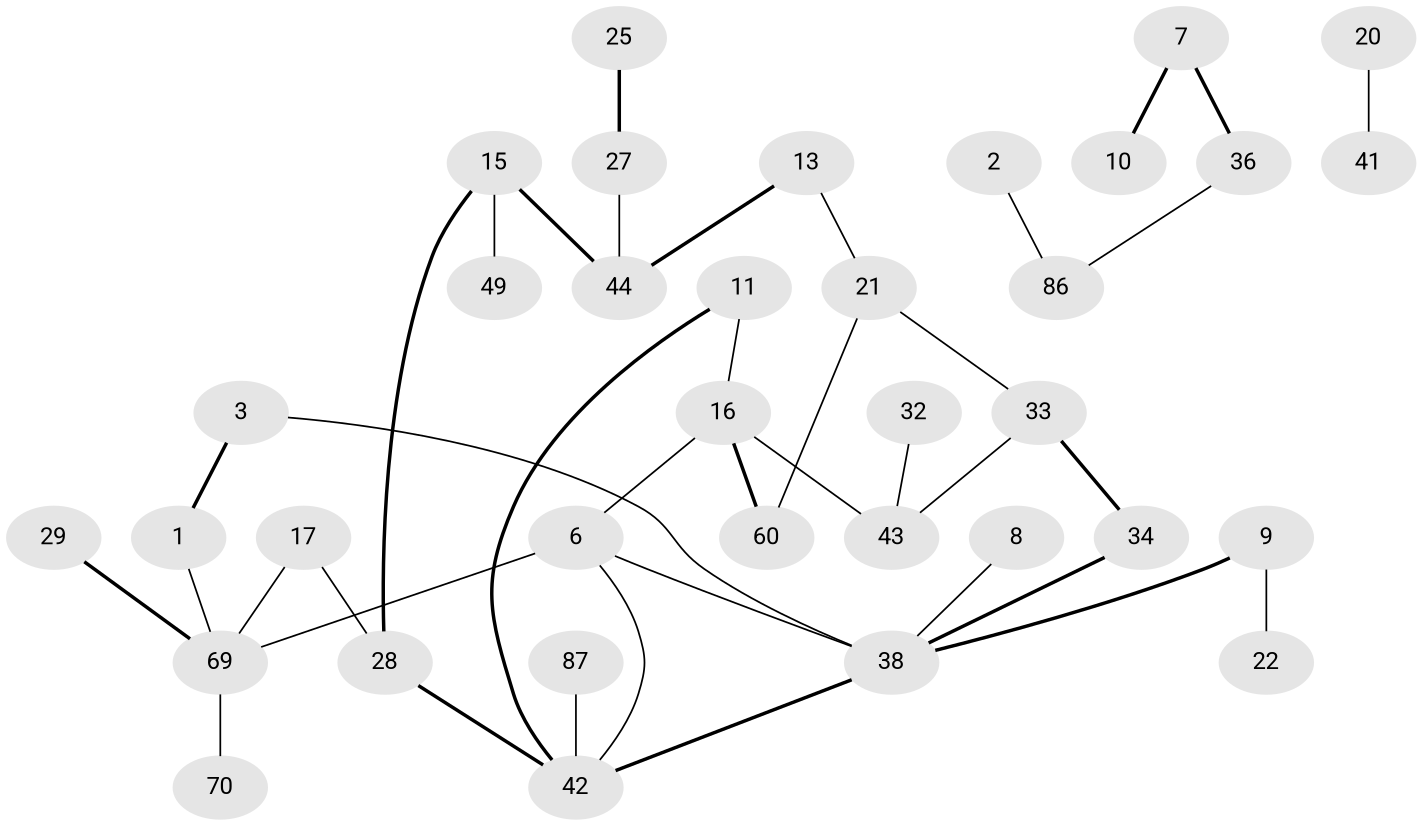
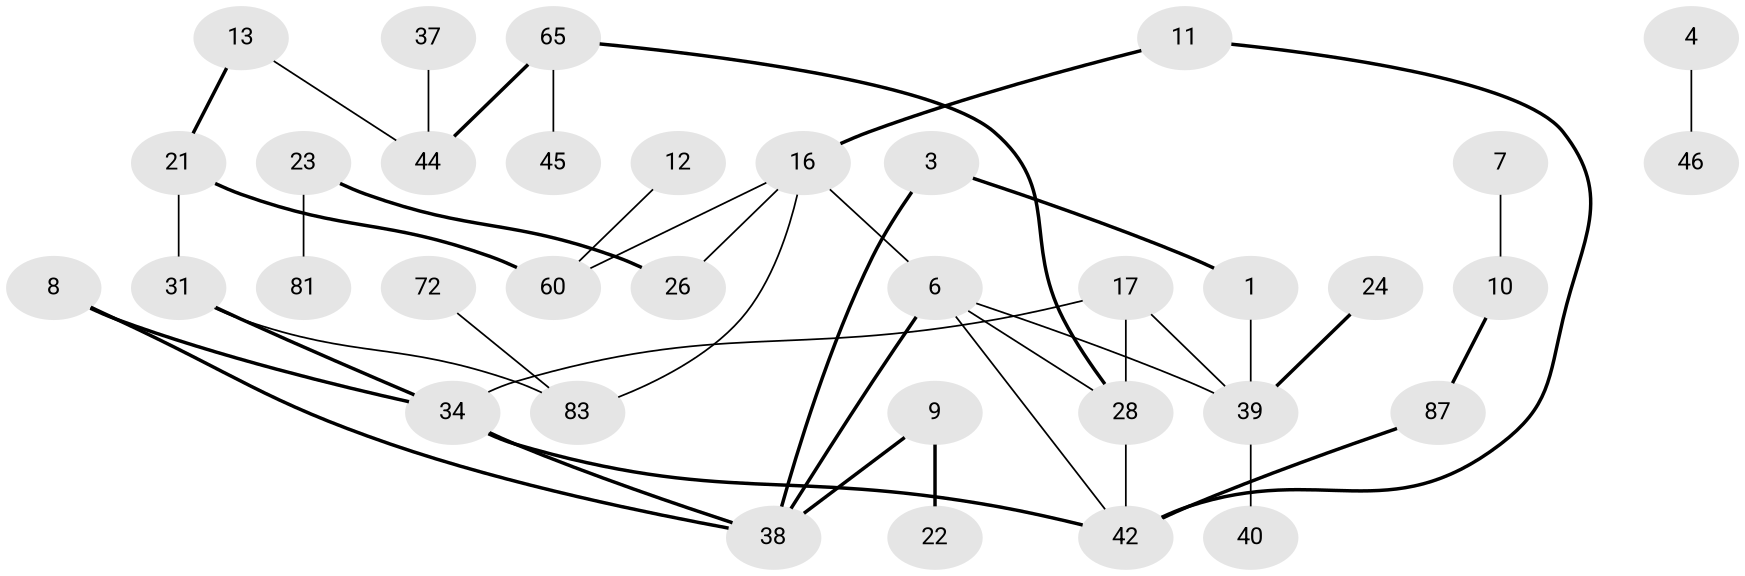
(619, 38) -> none
(1369, 38) -> (304, 163)
(1150, 101) -> (1501, 226)
(494, 163) -> (553, 38)
(619, 163) -> (428, 38)
none -> (678, 163)
(994, 163) -> (1691, 38)
(1244, 163) -> none
(1369, 163) -> (304, 288)
(713, 226) -> (335, 101)
(838, 226) -> (210, 101)
(494, 288) -> (553, 163)
none -> (678, 288)
(1056, 288) -> (1691, 163)
none -> (784, 341)
(734, 350) -> (989, 92)
none -> (1469, 350)
none -> (1031, 351)
none -> (248, 361)
(818, 413) -> (366, 226)
(914, 413) -> (428, 288)
(1039, 413) -> (179, 288)
(745, 475) -> (678, 225)
(590, 484) -> (832, 352)
(54, 538) -> (1376, 288)
(892, 538) -> (578, 413)
(954, 600) -> (399, 447)
(1266, 600) -> (935, 475)
(733, 602) -> (853, 412)
(220, 663) -> (1251, 413)
(481, 725) -> (1126, 475)
(576, 725) -> (1279, 471)
(734, 725) -> (769, 484)
(220, 788) -> (1251, 538)
